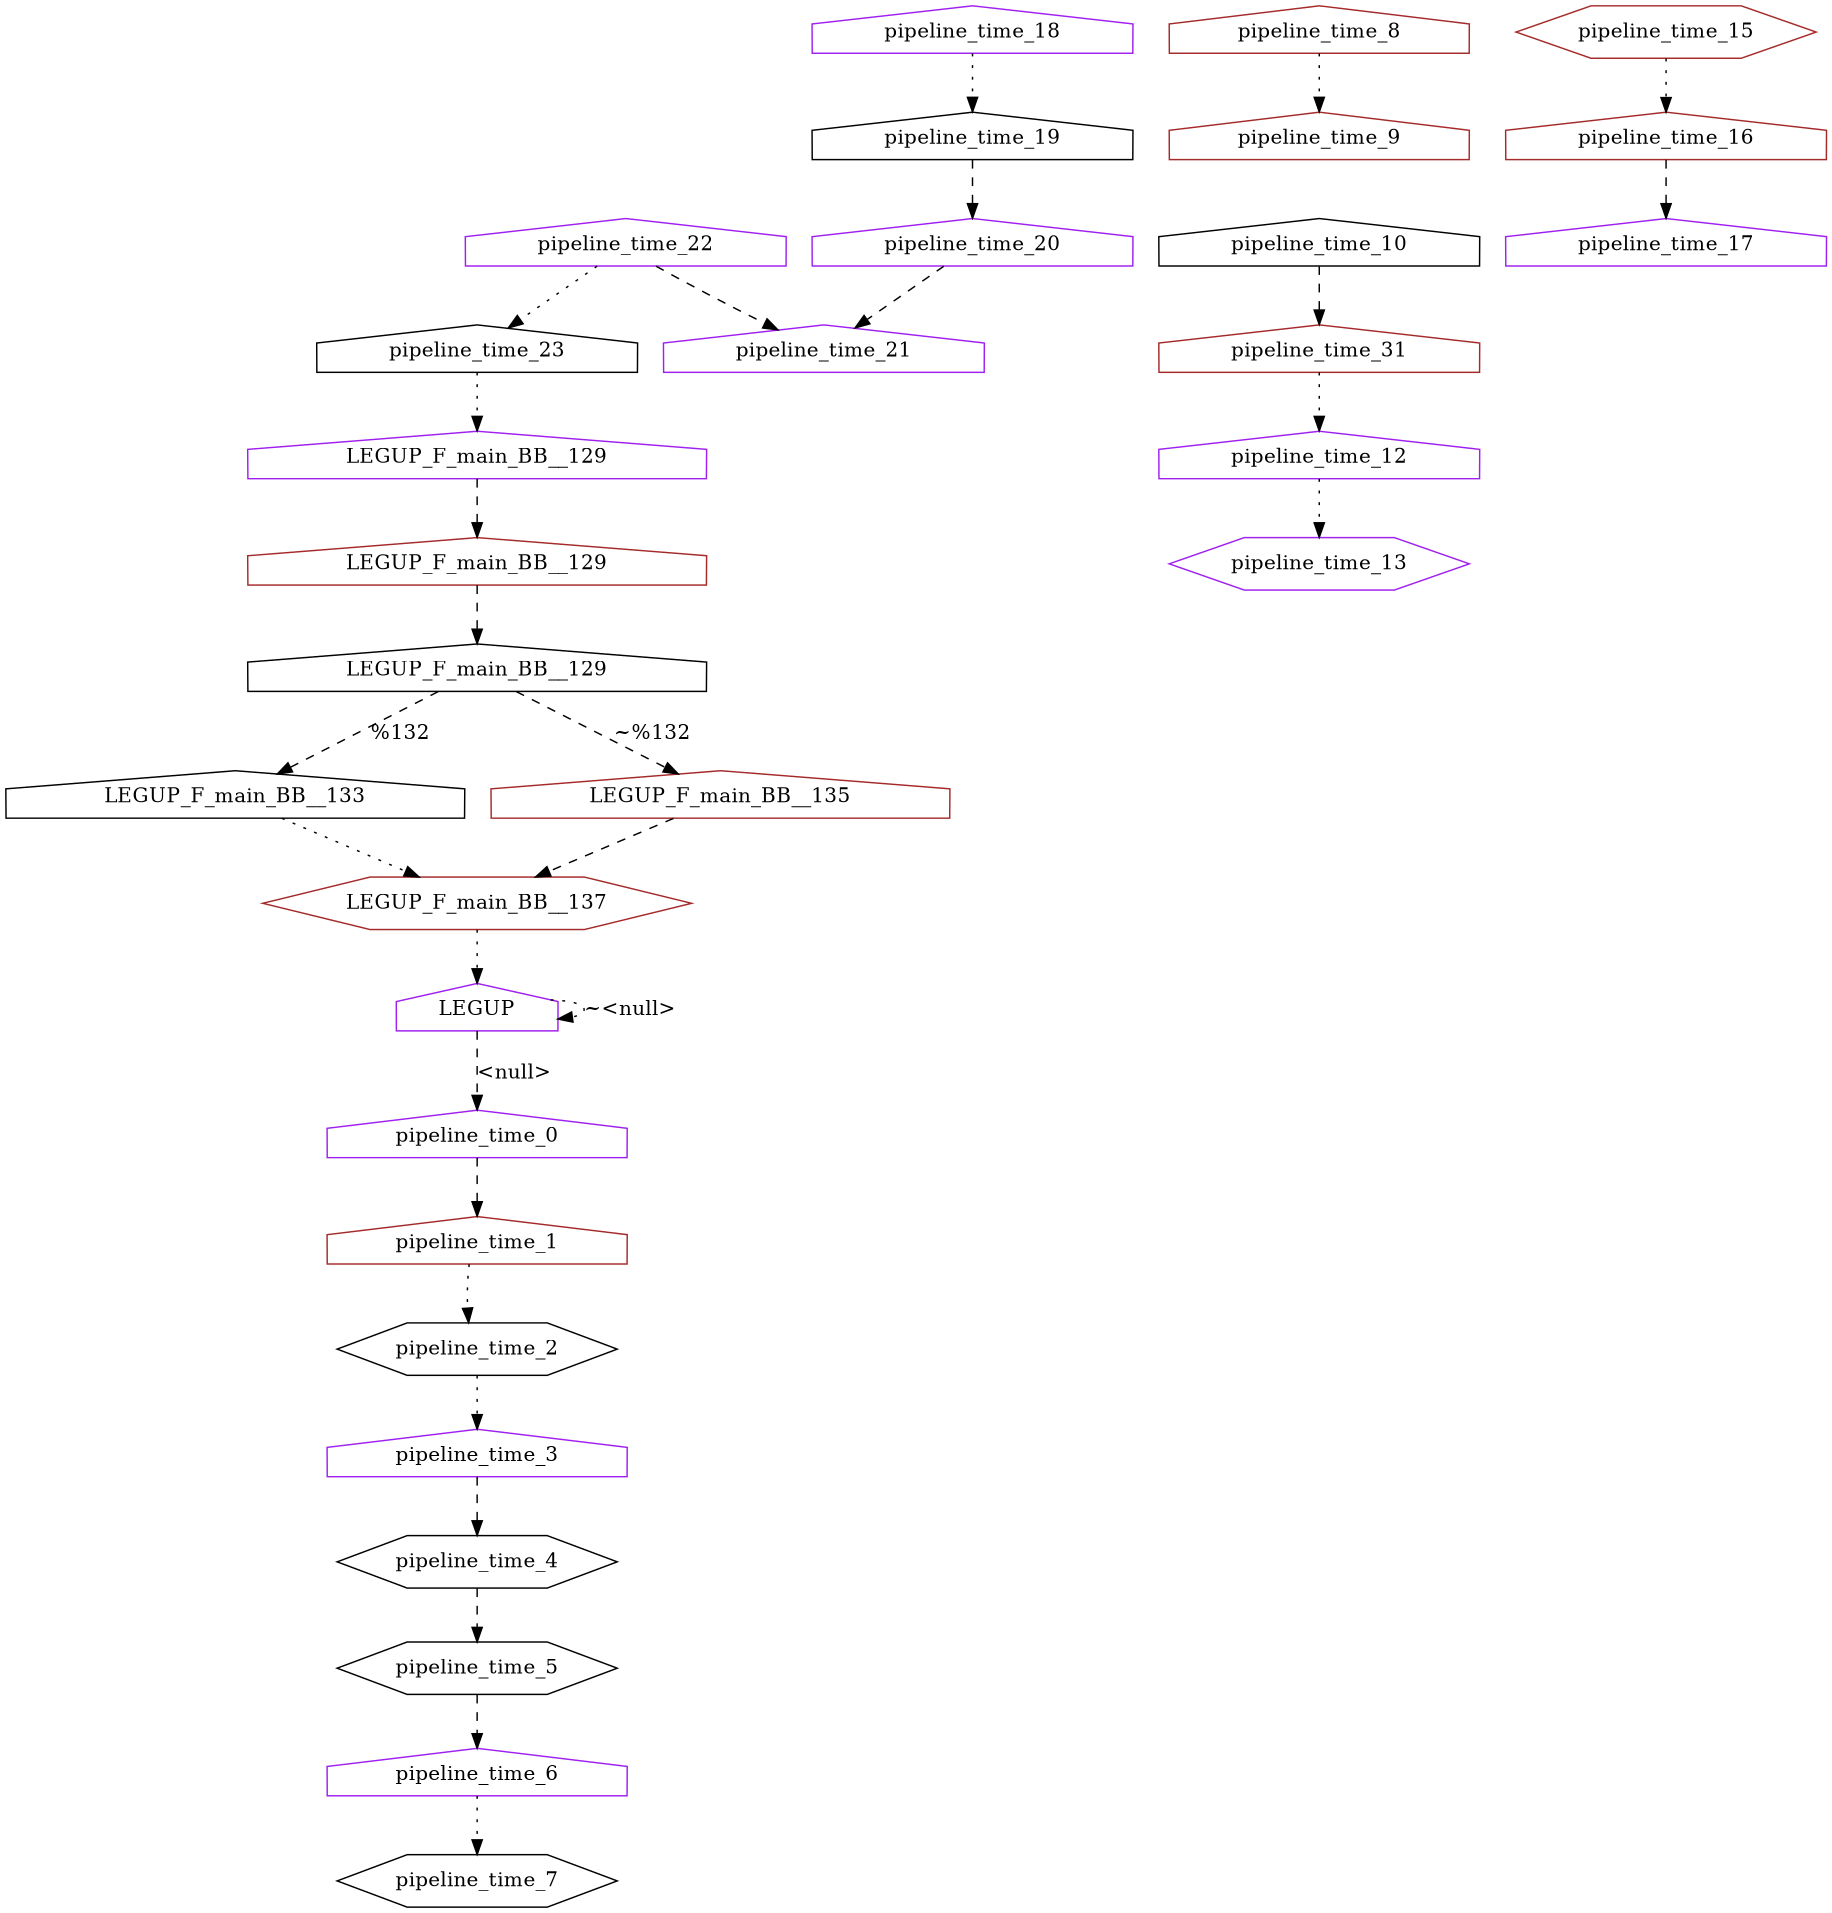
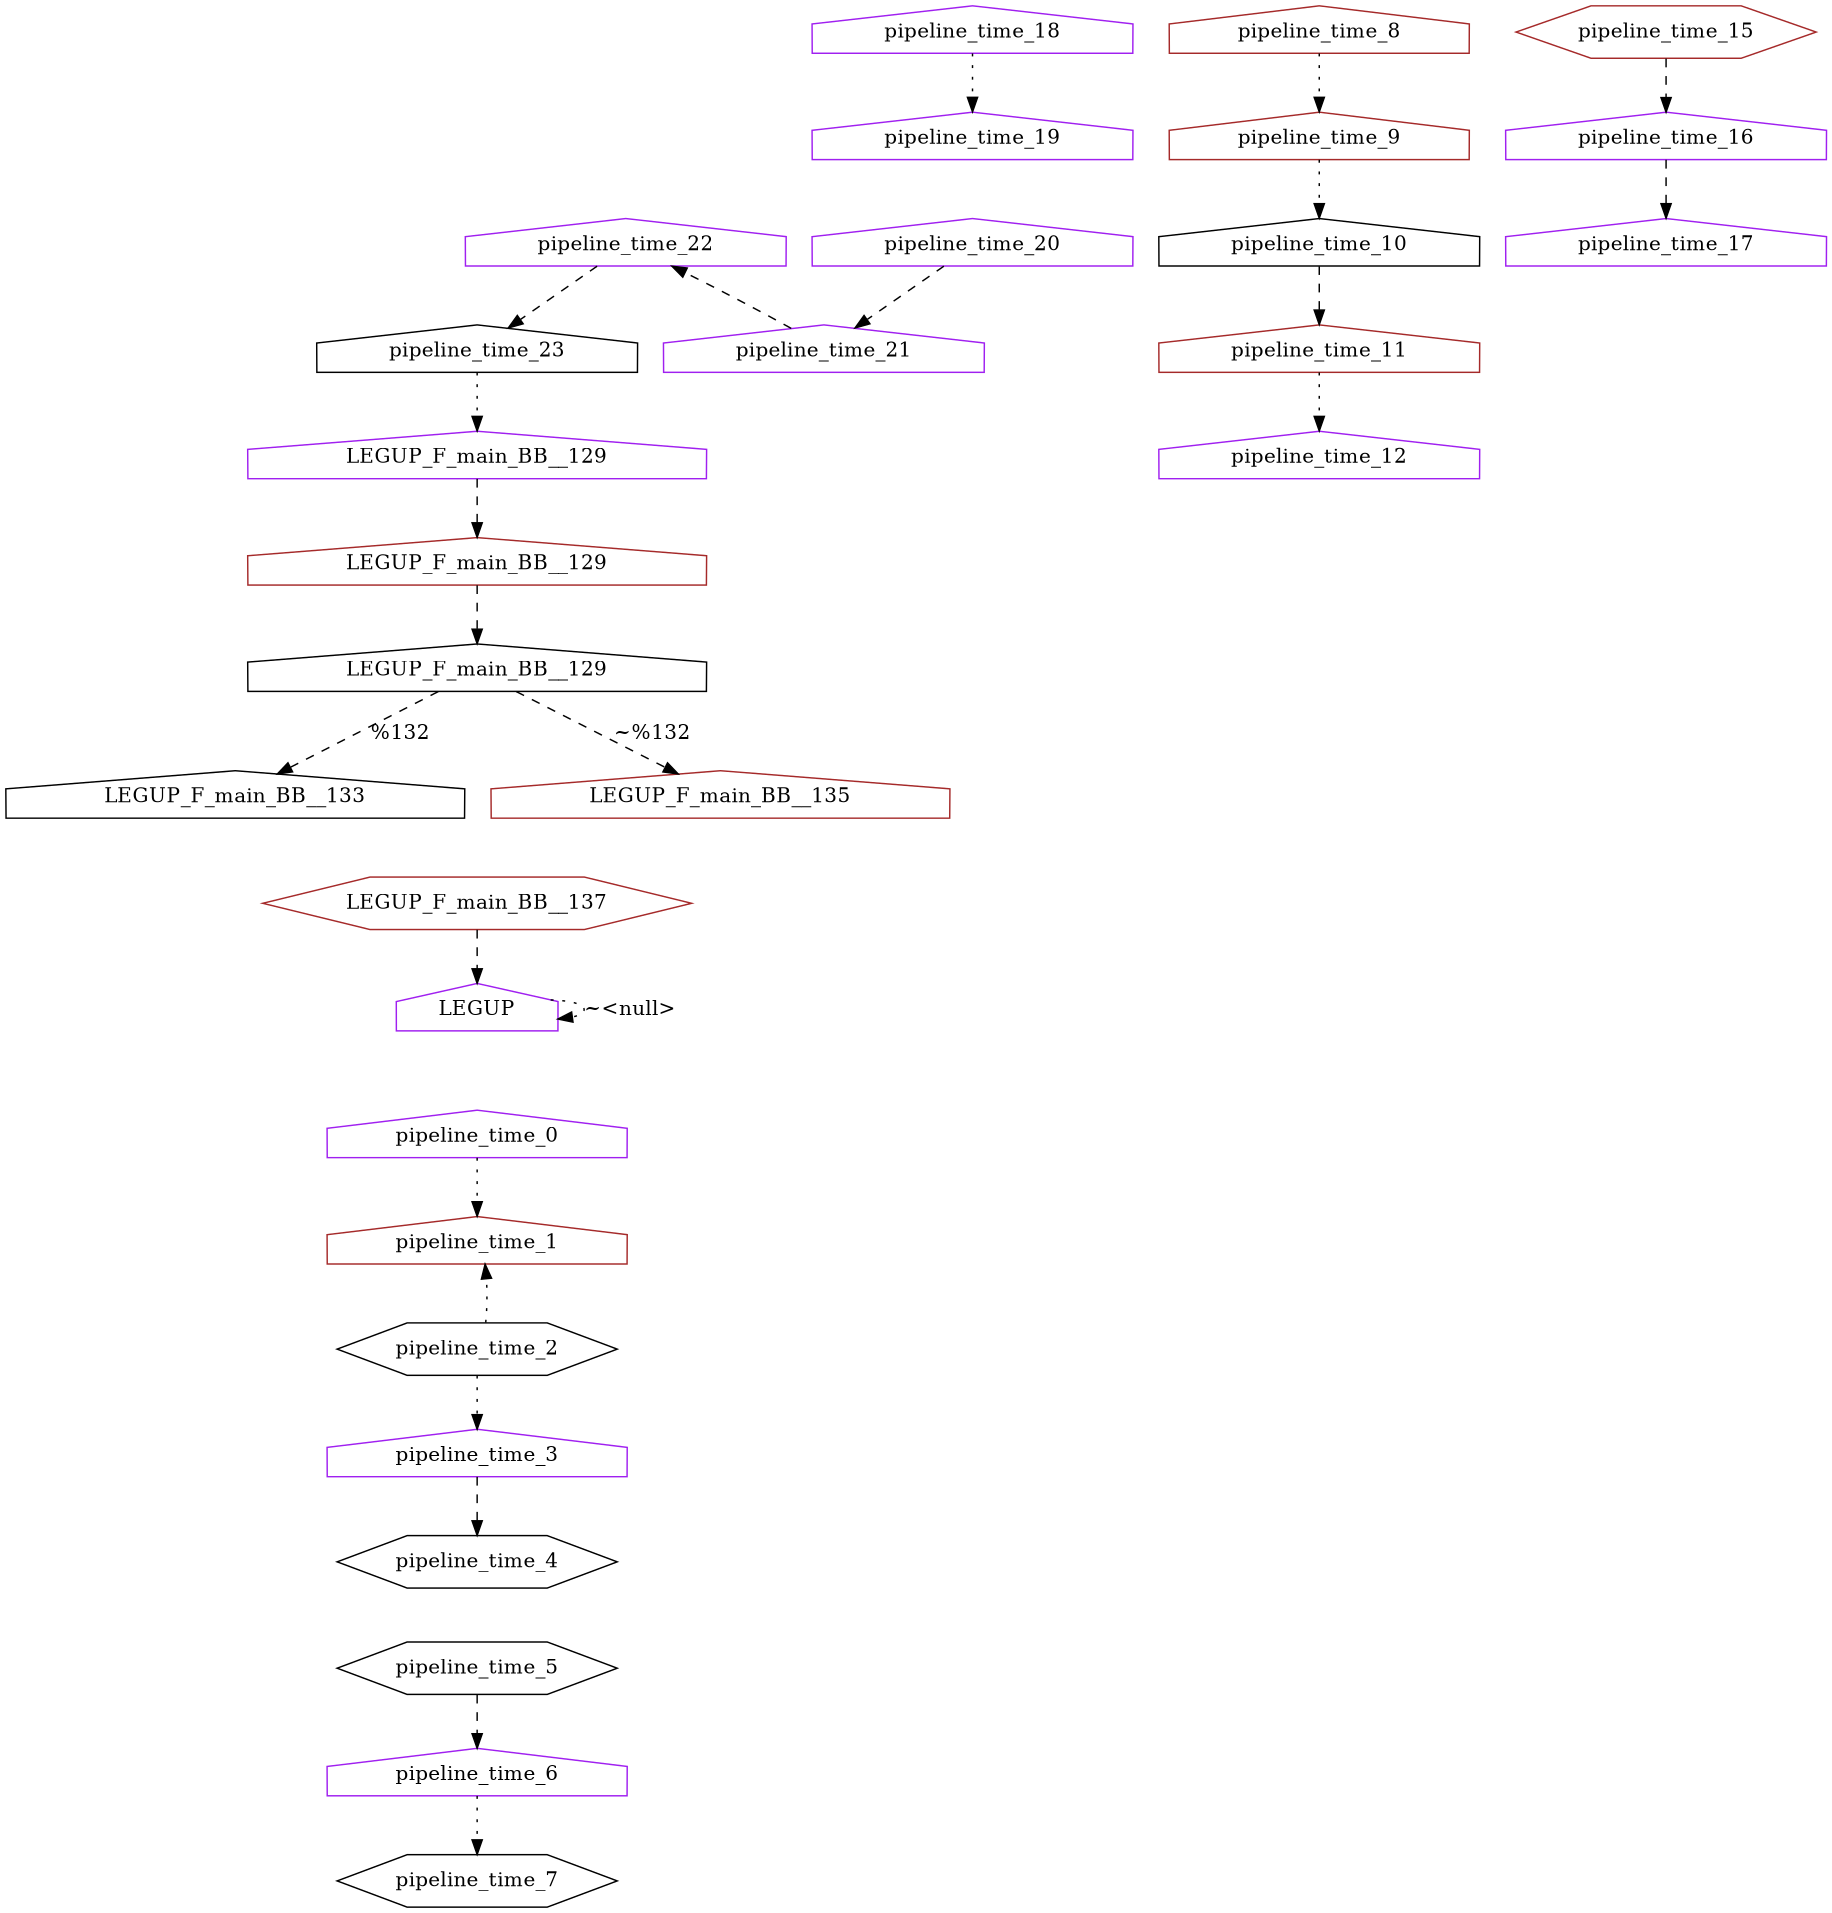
(1666, 78) -> (1666, 78)
(973, 138) -> (973, 138)
(1666, 138) -> (1666, 138)
(973, 182) -> none
none -> (1319, 182)
(559, 293) -> (559, 293)
(710, 295) -> (739, 300)
(1319, 351) -> (1319, 351)
(1319, 564) -> none
(344, 845) -> none
(611, 845) -> none
(477, 949) -> (477, 949)
(477, 1063) -> none
(477, 1180) -> (477, 1180)
(467, 1286) -> (487, 1301)
(477, 1608) -> none
